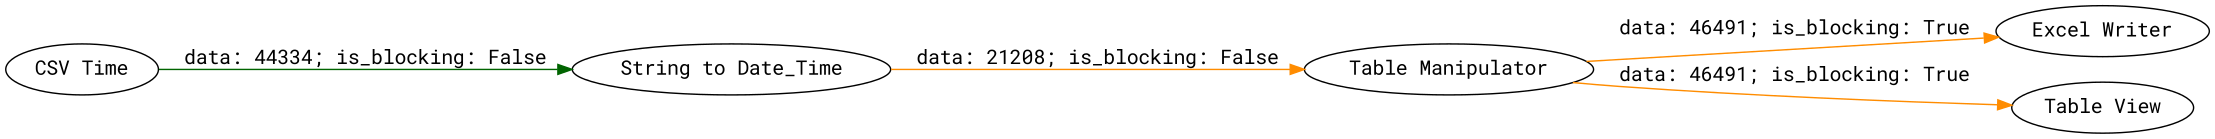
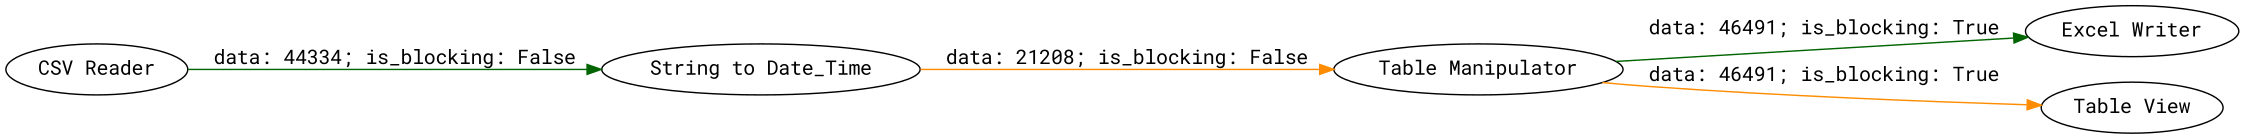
(1785, 50) -> (1815, 50)
(82, 69) -> (97, 69)
